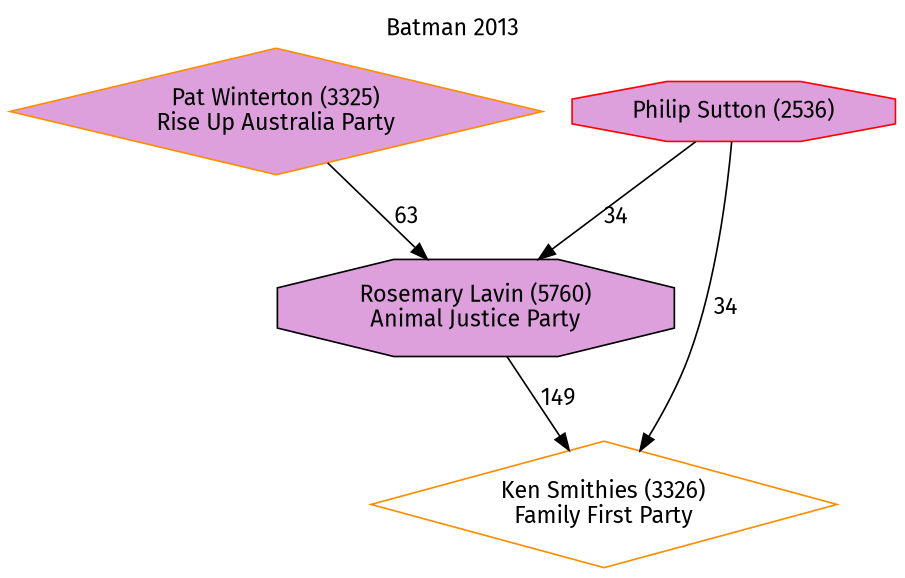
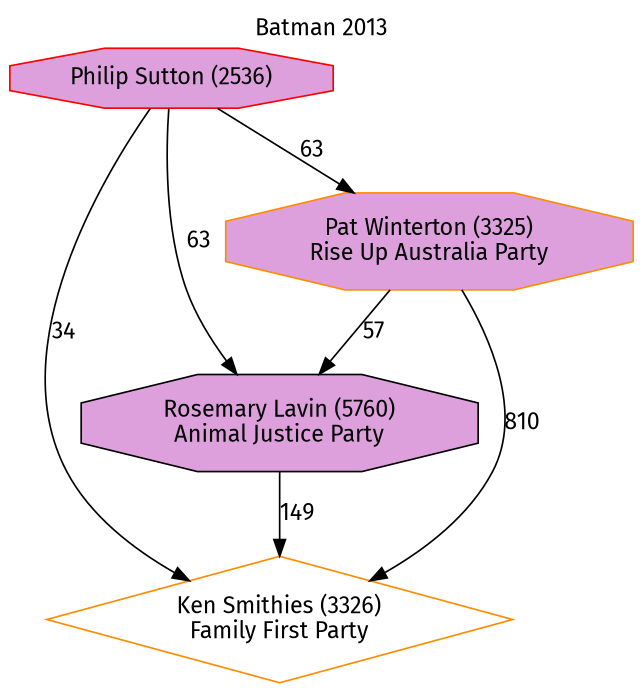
(276, 111) -> (429, 241)
none -> (279, 146)
(407, 217) -> (374, 332)
(616, 217) -> (199, 241)
none -> (500, 452)
